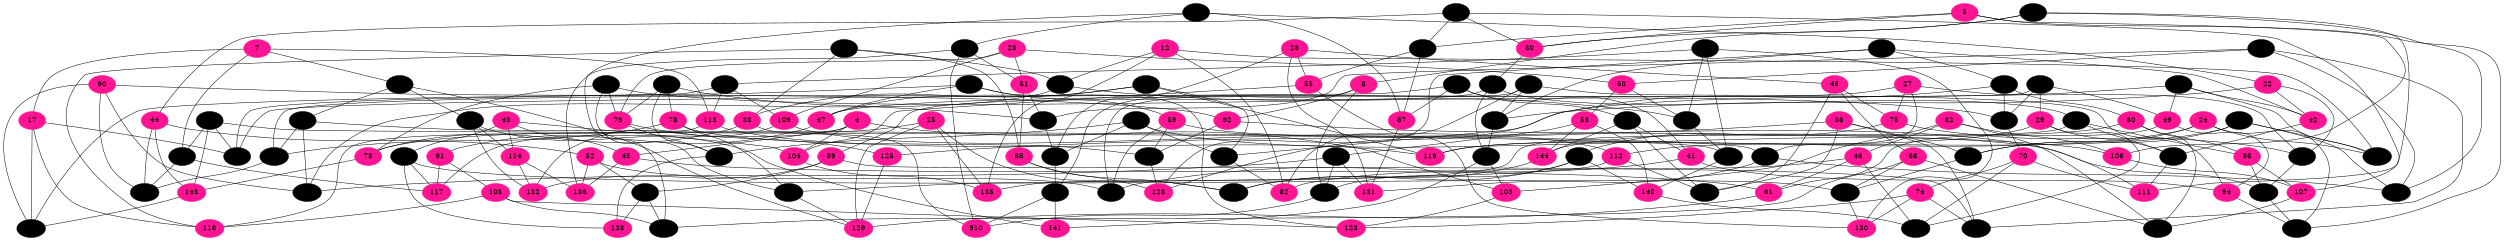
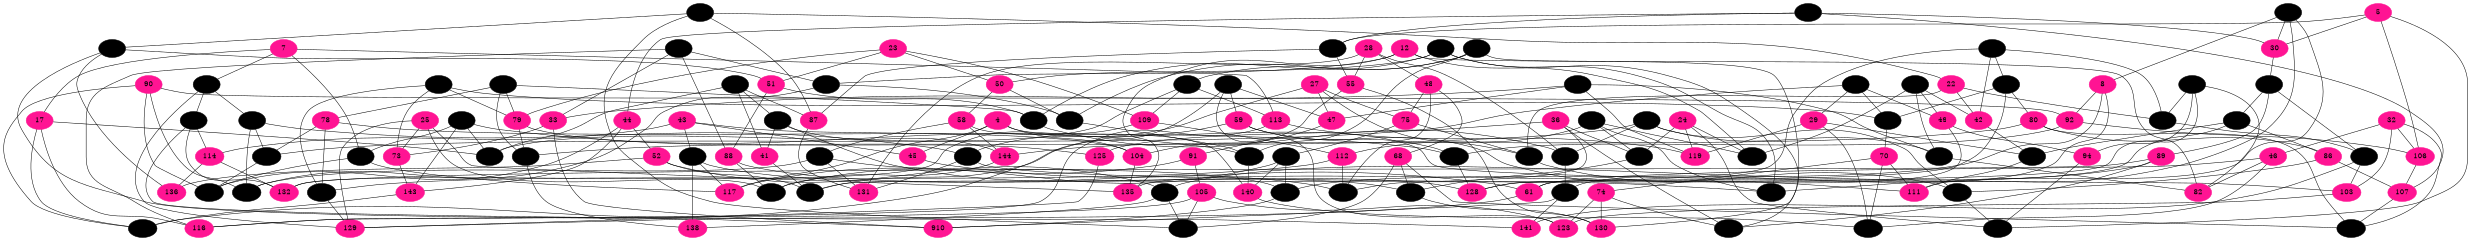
(604, 174) -> none
(2008, 180) -> none
